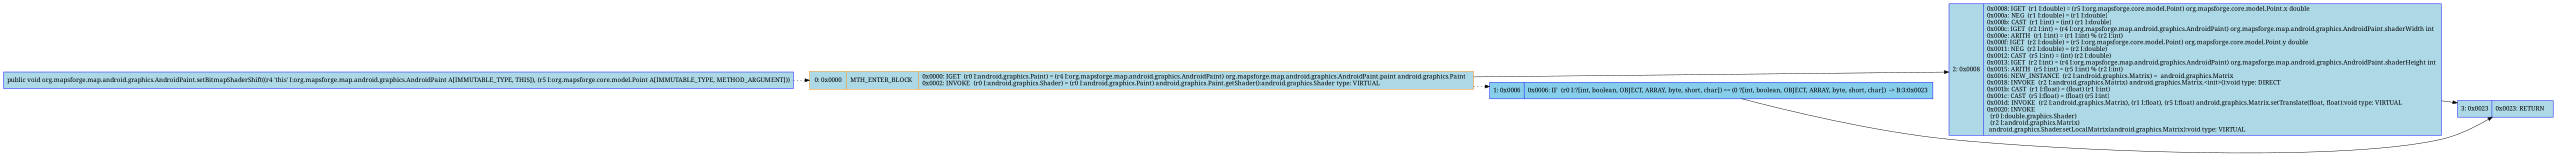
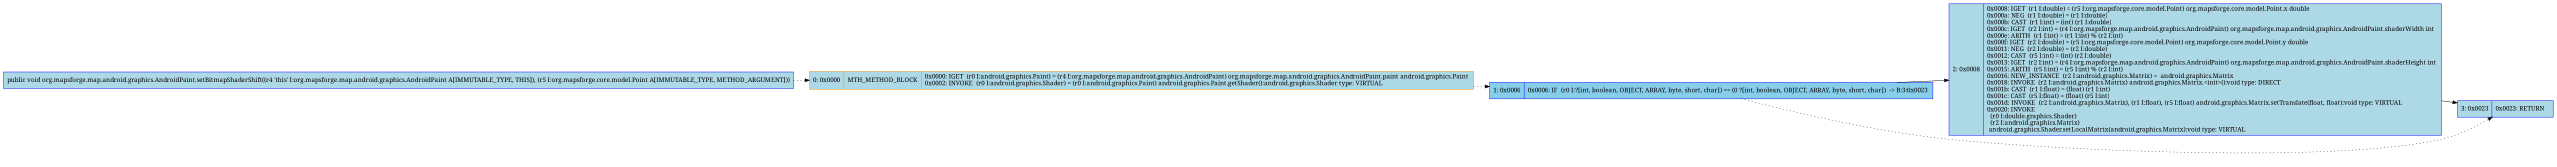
(1709, 74) -> (1921, 81)
(881, 80) -> (883, 80)
(2115, 150) -> (2115, 150)
